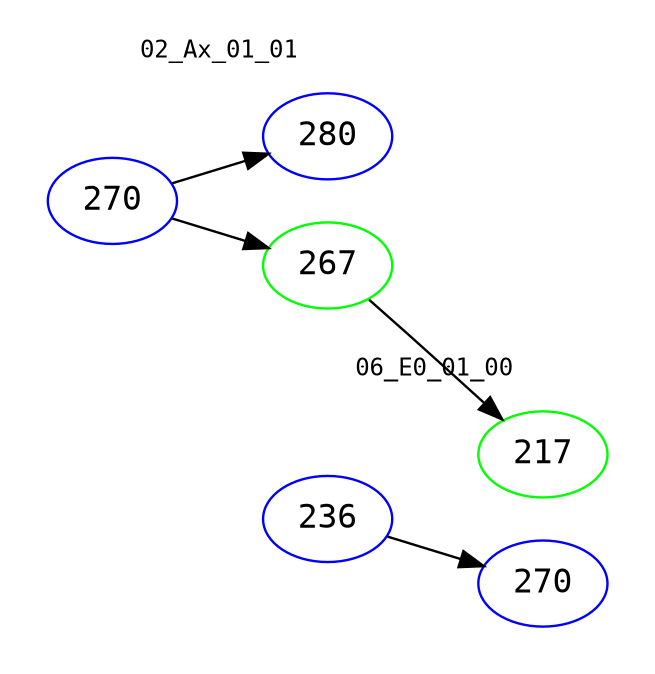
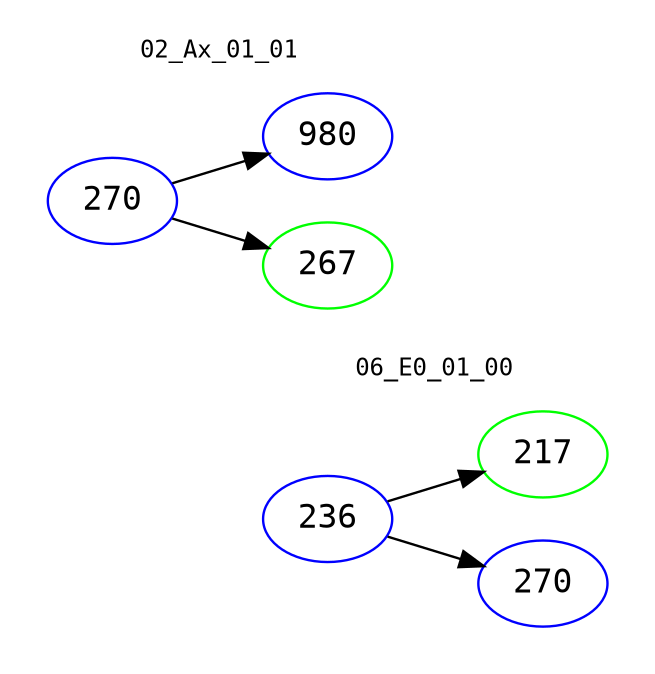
(328, 136) -> (328, 136)
(438, 361) -> (424, 490)
